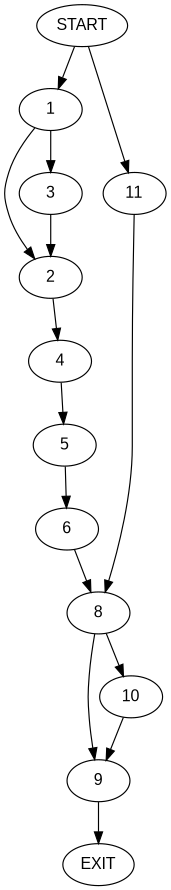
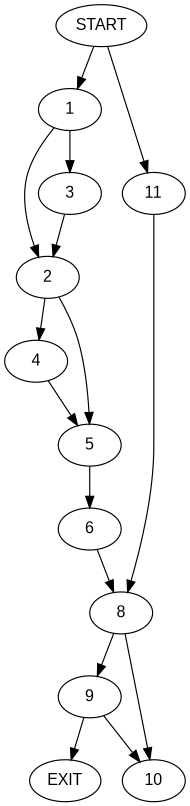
none -> (81, 353)
(117, 733) -> (118, 734)
